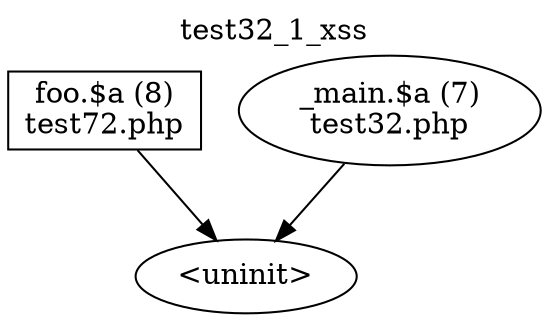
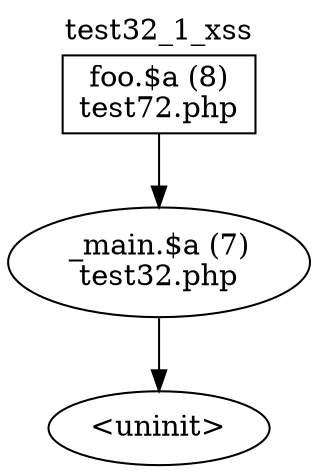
(170, 187) -> (159, 160)
